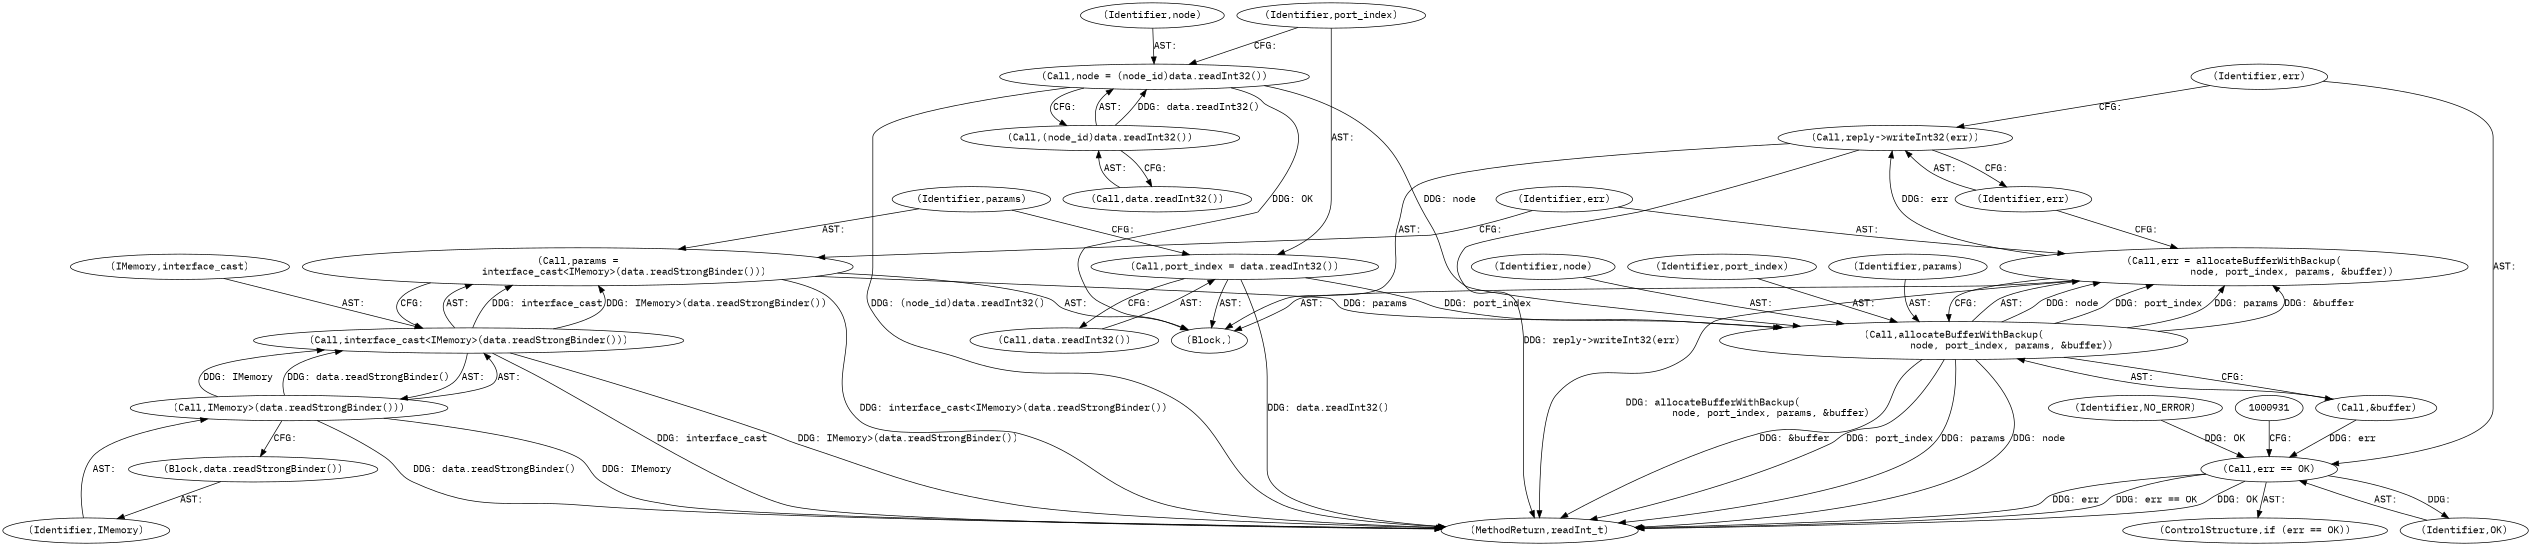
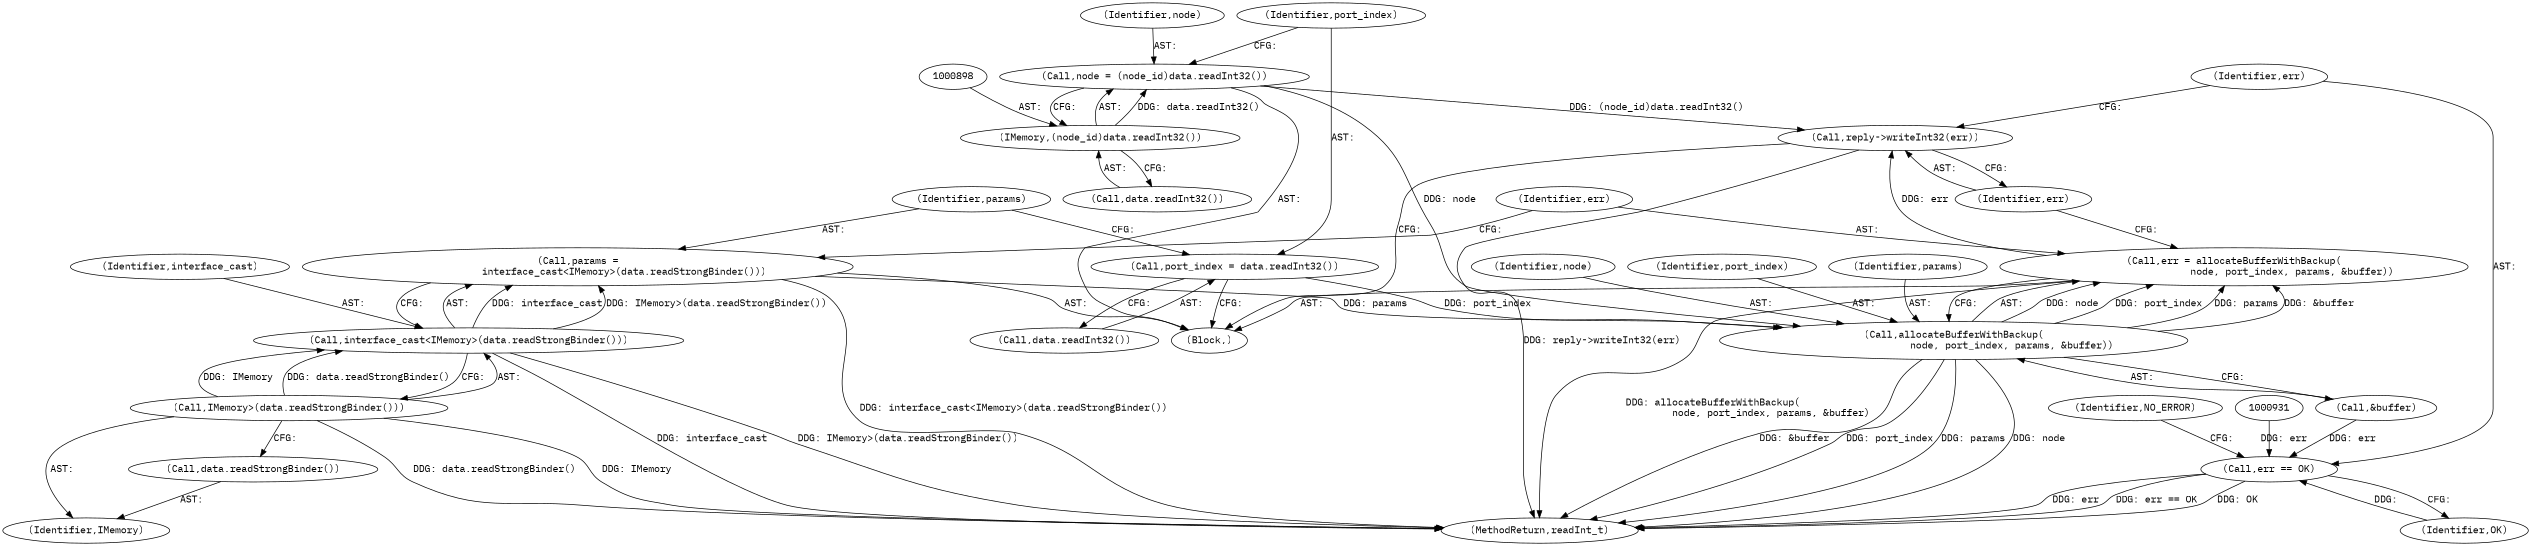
none -> (953, 77)
(1100, 138) -> (1100, 138)
(1292, 199) -> (1292, 199)
(1413, 230) -> (1413, 230)
(180, 267) -> (180, 267)
(1234, 304) -> (1234, 304)
(982, 365) -> (1529, 108)
(476, 377) -> (476, 377)
(2225, 439) -> (2225, 439)
(2284, 439) -> (2284, 439)
(114, 443) -> (79, 438)
(1267, 467) -> none
(253, 469) -> (253, 469)
(2389, 500) -> (2389, 500)
(2442, 500) -> (2442, 500)
(2255, 531) -> none
